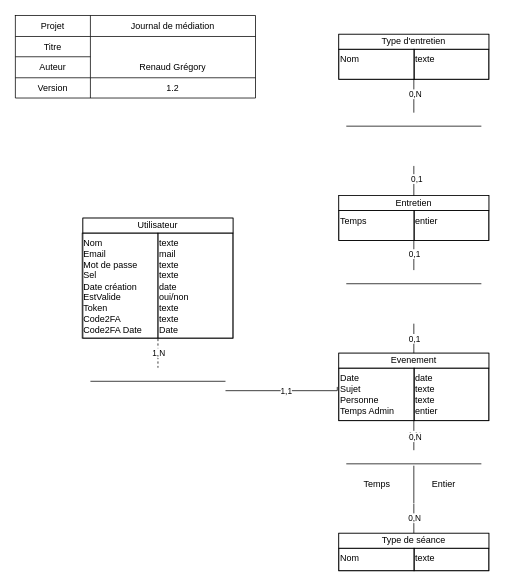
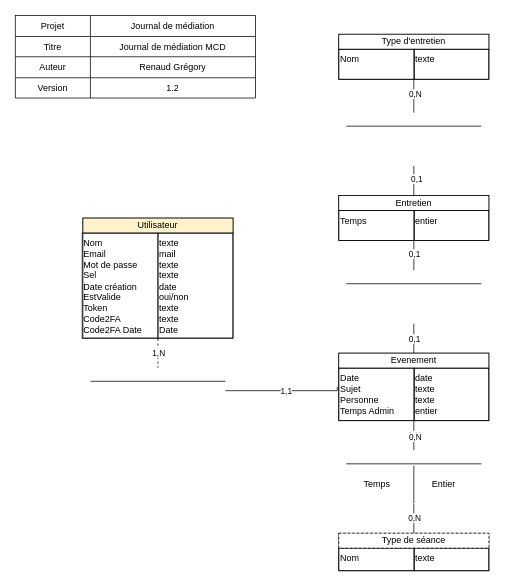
none -> (173, 47)
(158, 225) -> (158, 225)
(414, 540) -> (414, 540)
